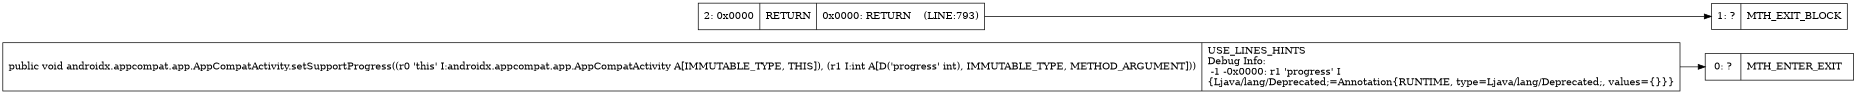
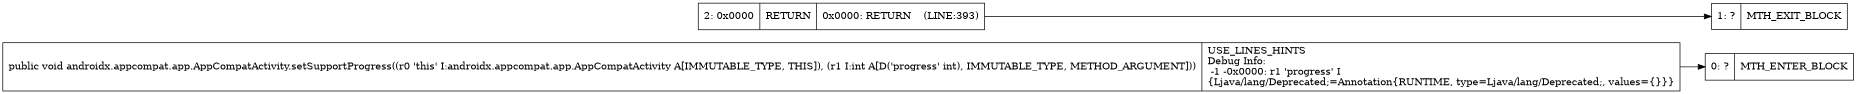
(901, 16) -> (901, 16)
(1794, 66) -> (1794, 66)
